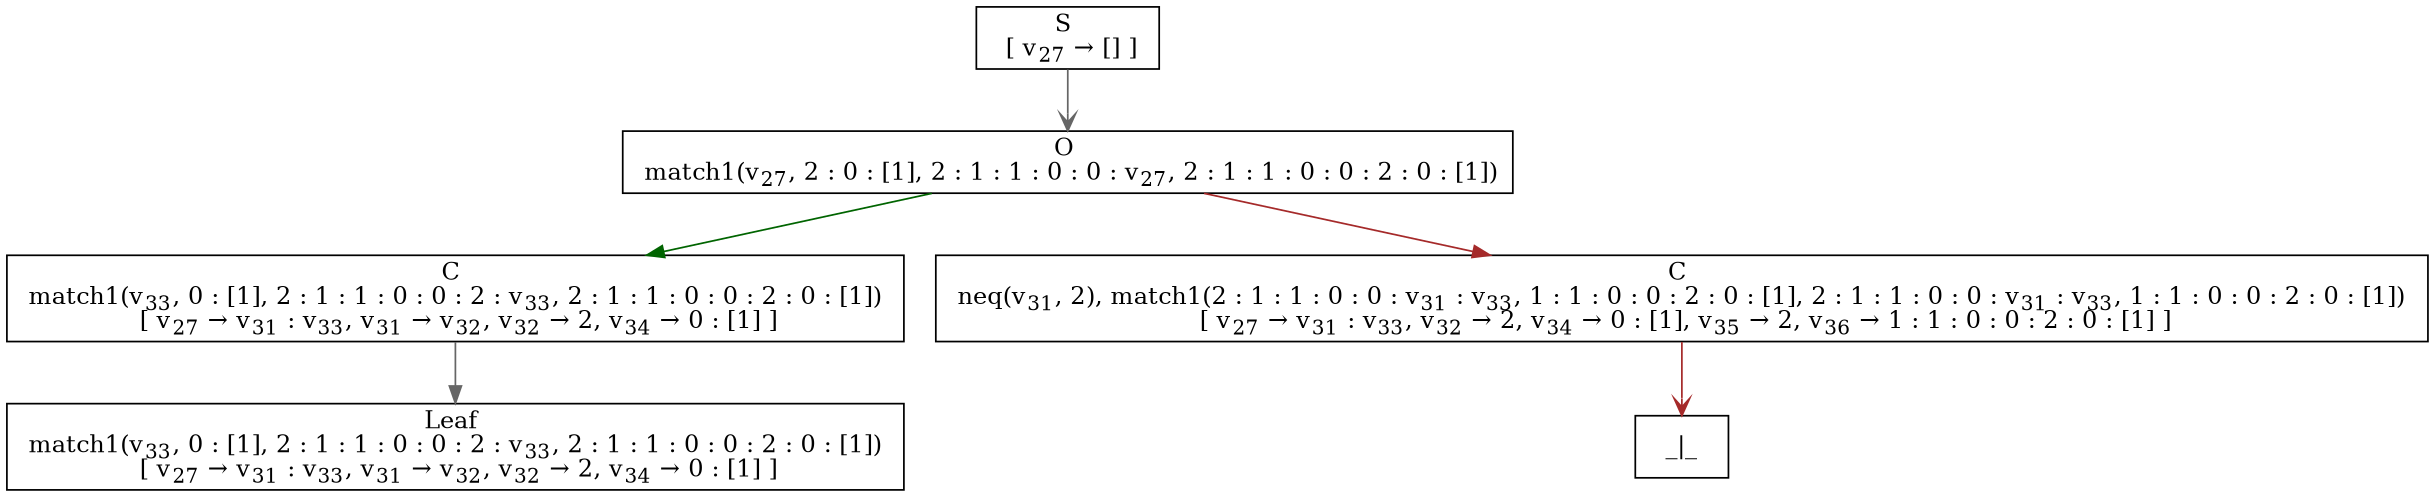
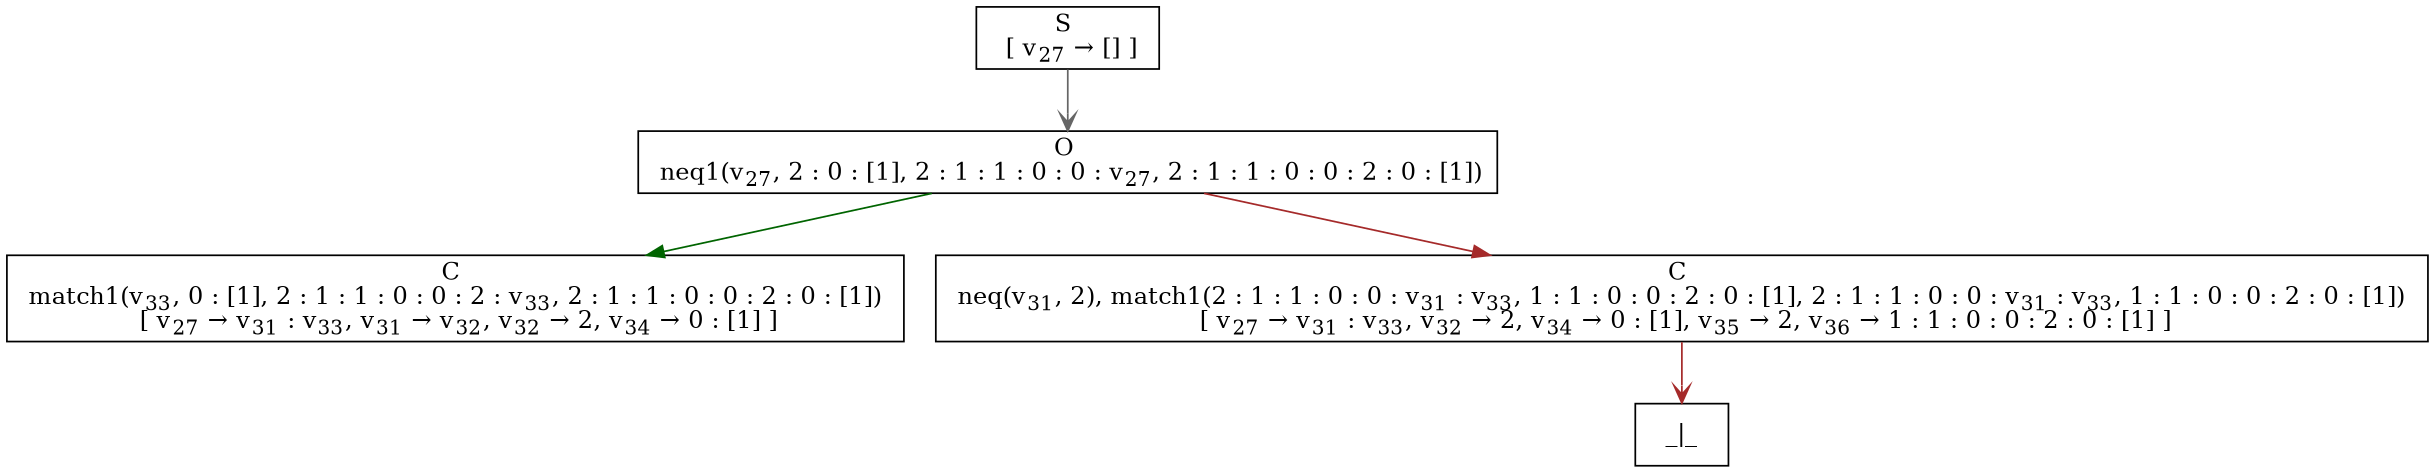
(699, 172) -> (699, 172)
(455, 447) -> none
